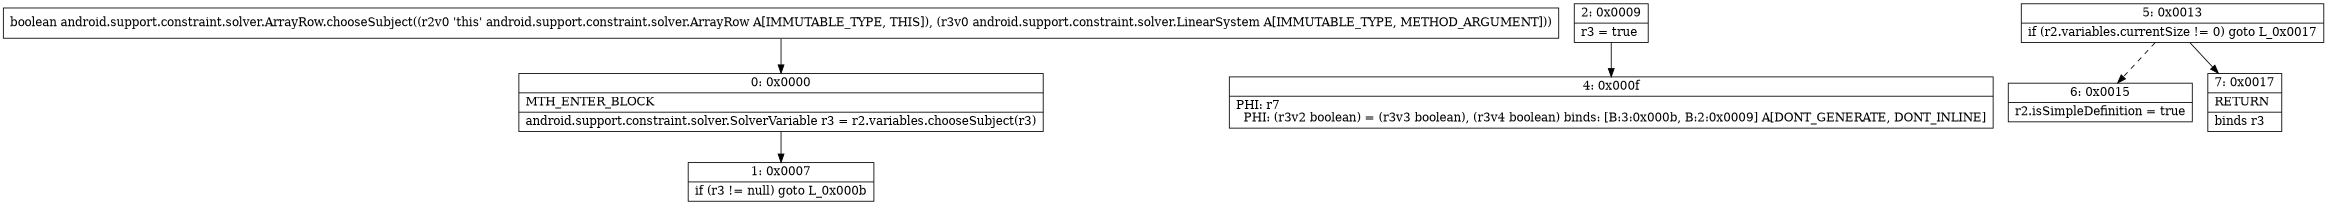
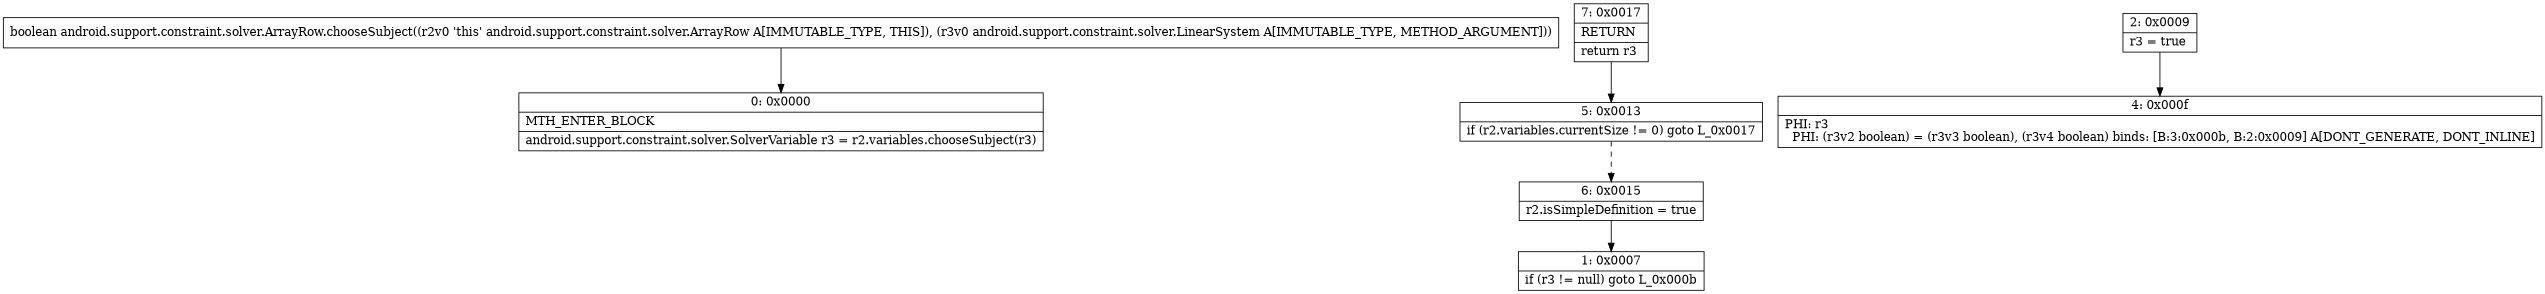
(2201, 55) -> (1611, 78)
(1260, 105) -> (1809, 125)
(2240, 121) -> (1609, 52)
(781, 143) -> (1611, 232)
